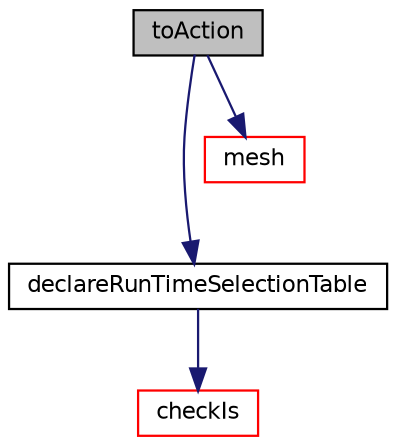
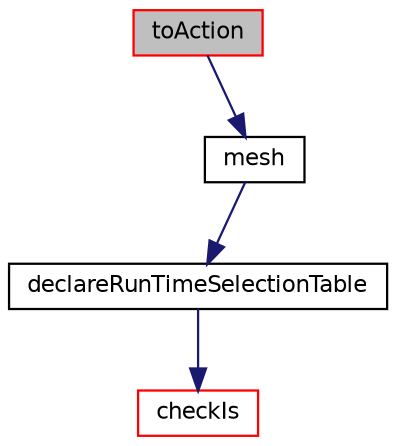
(198, 33) -> (198, 33)
(184, 148) -> (231, 213)
(255, 160) -> (255, 160)
